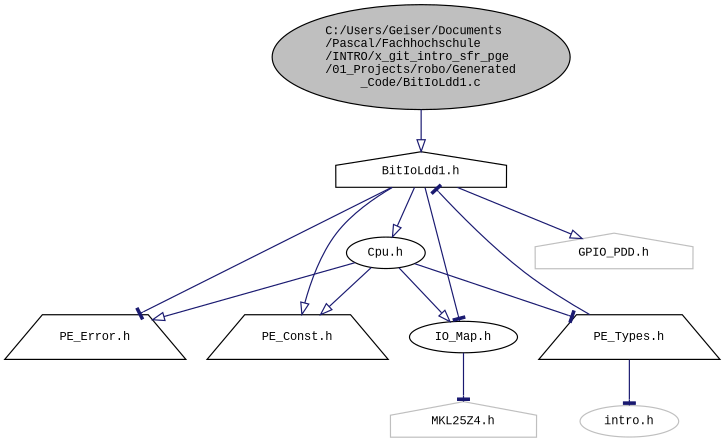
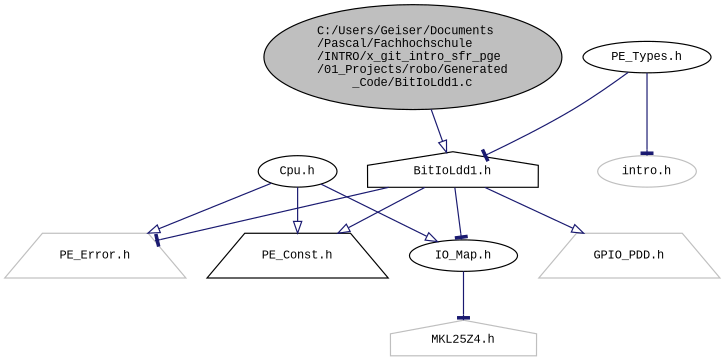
(406, 207) -> none
(614, 253) -> (629, 256)
(492, 290) -> none
(95, 337) -> (95, 256)
(629, 337) -> (647, 57)
